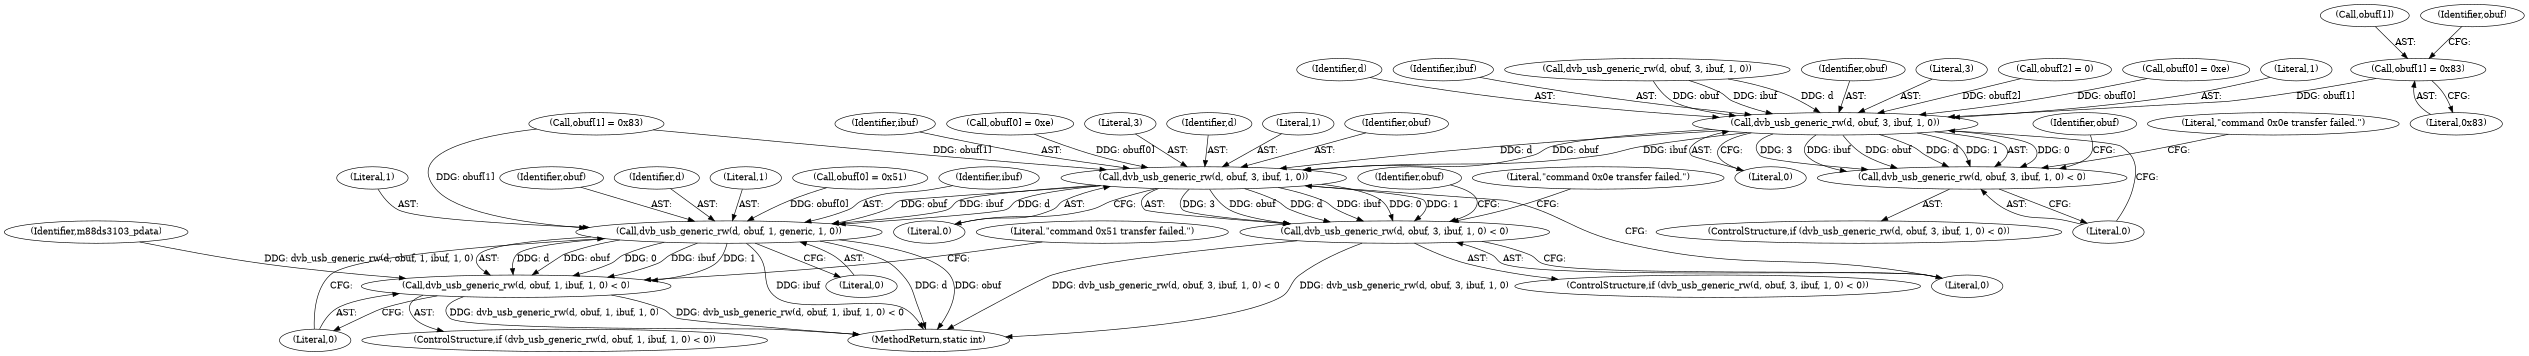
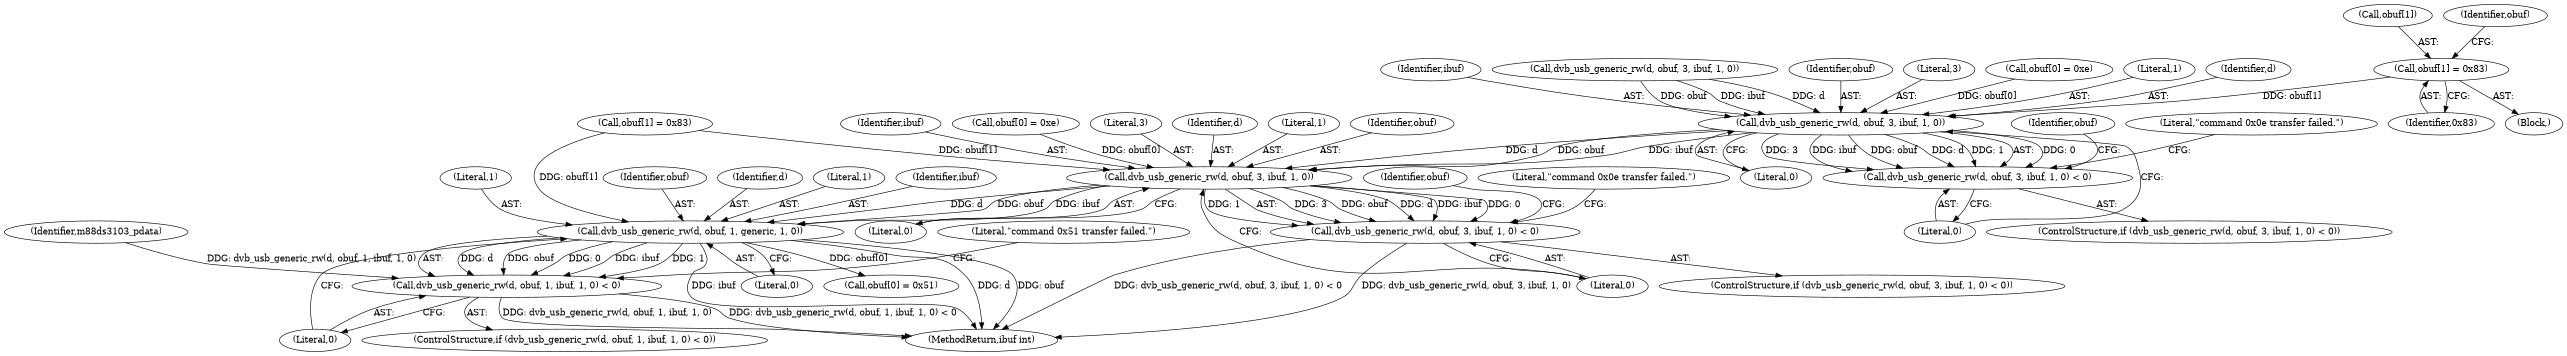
(2055, 70) -> none
(2456, 124) -> (2441, 124)
none -> (2534, 124)
(789, 201) -> (803, 256)
(929, 340) -> (982, 340)
